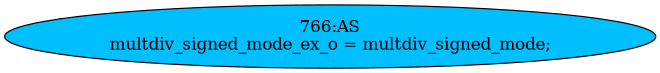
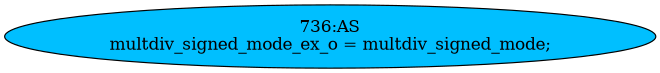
(330, 37) -> (330, 37)
